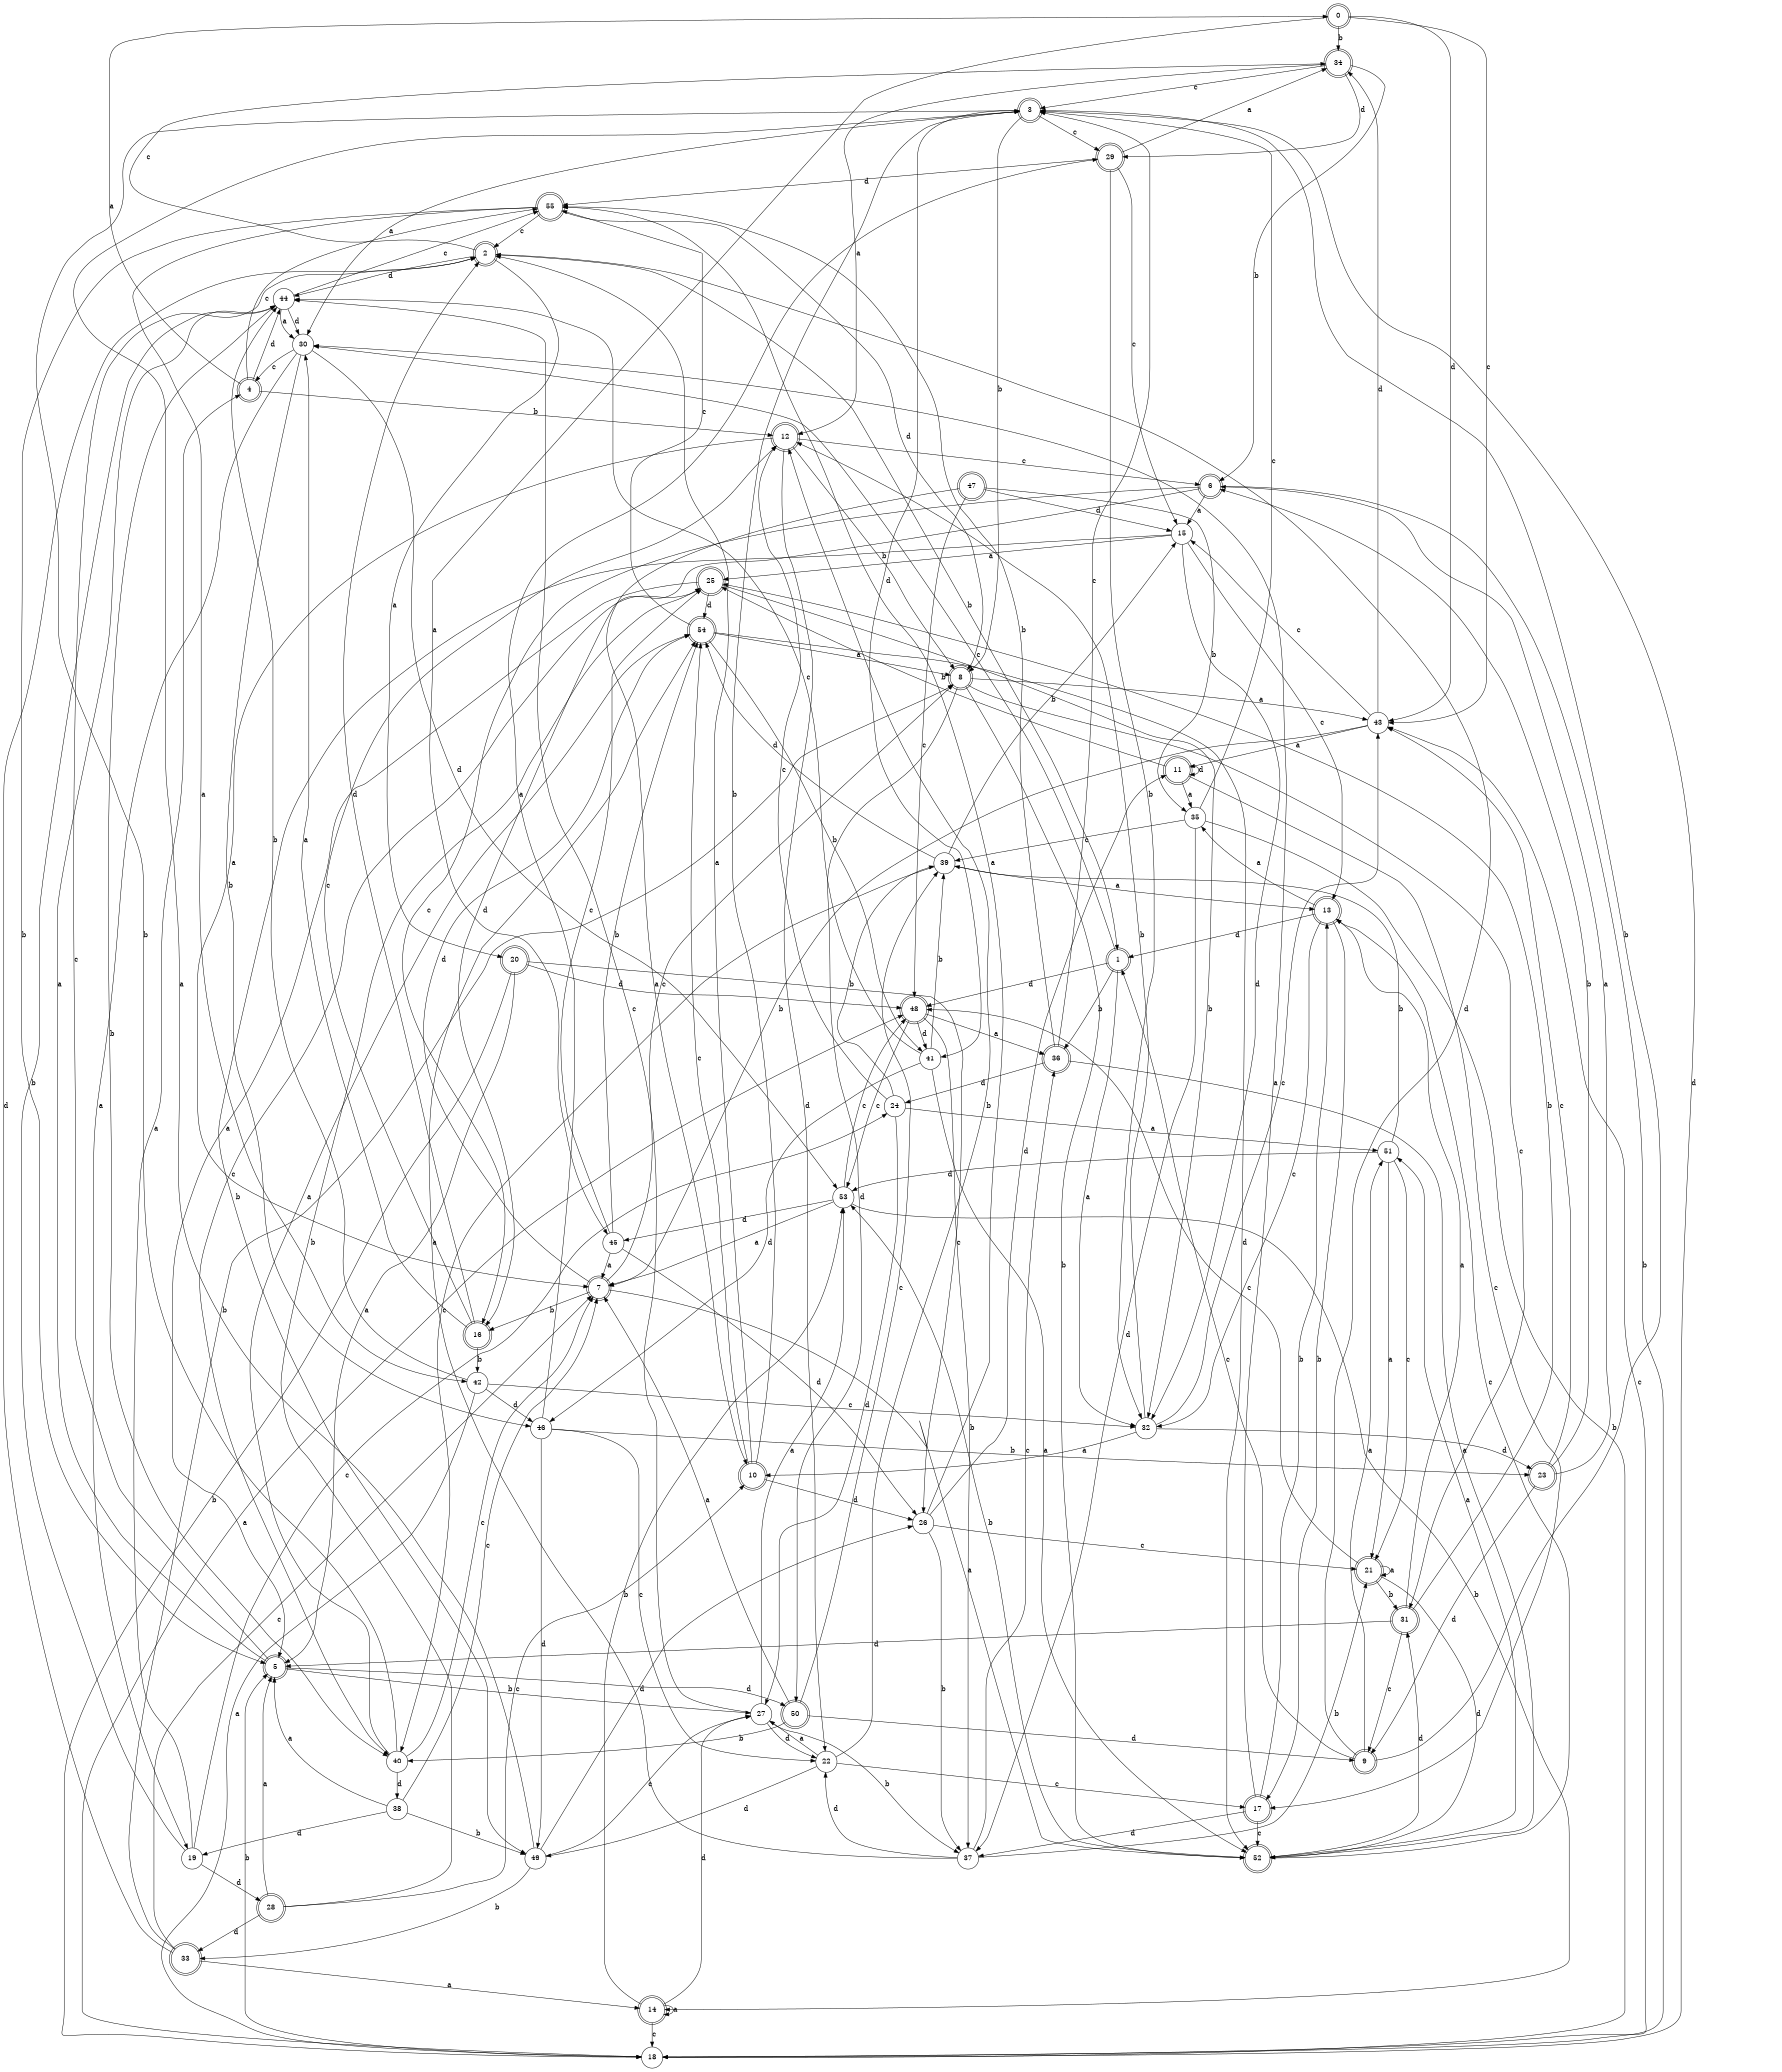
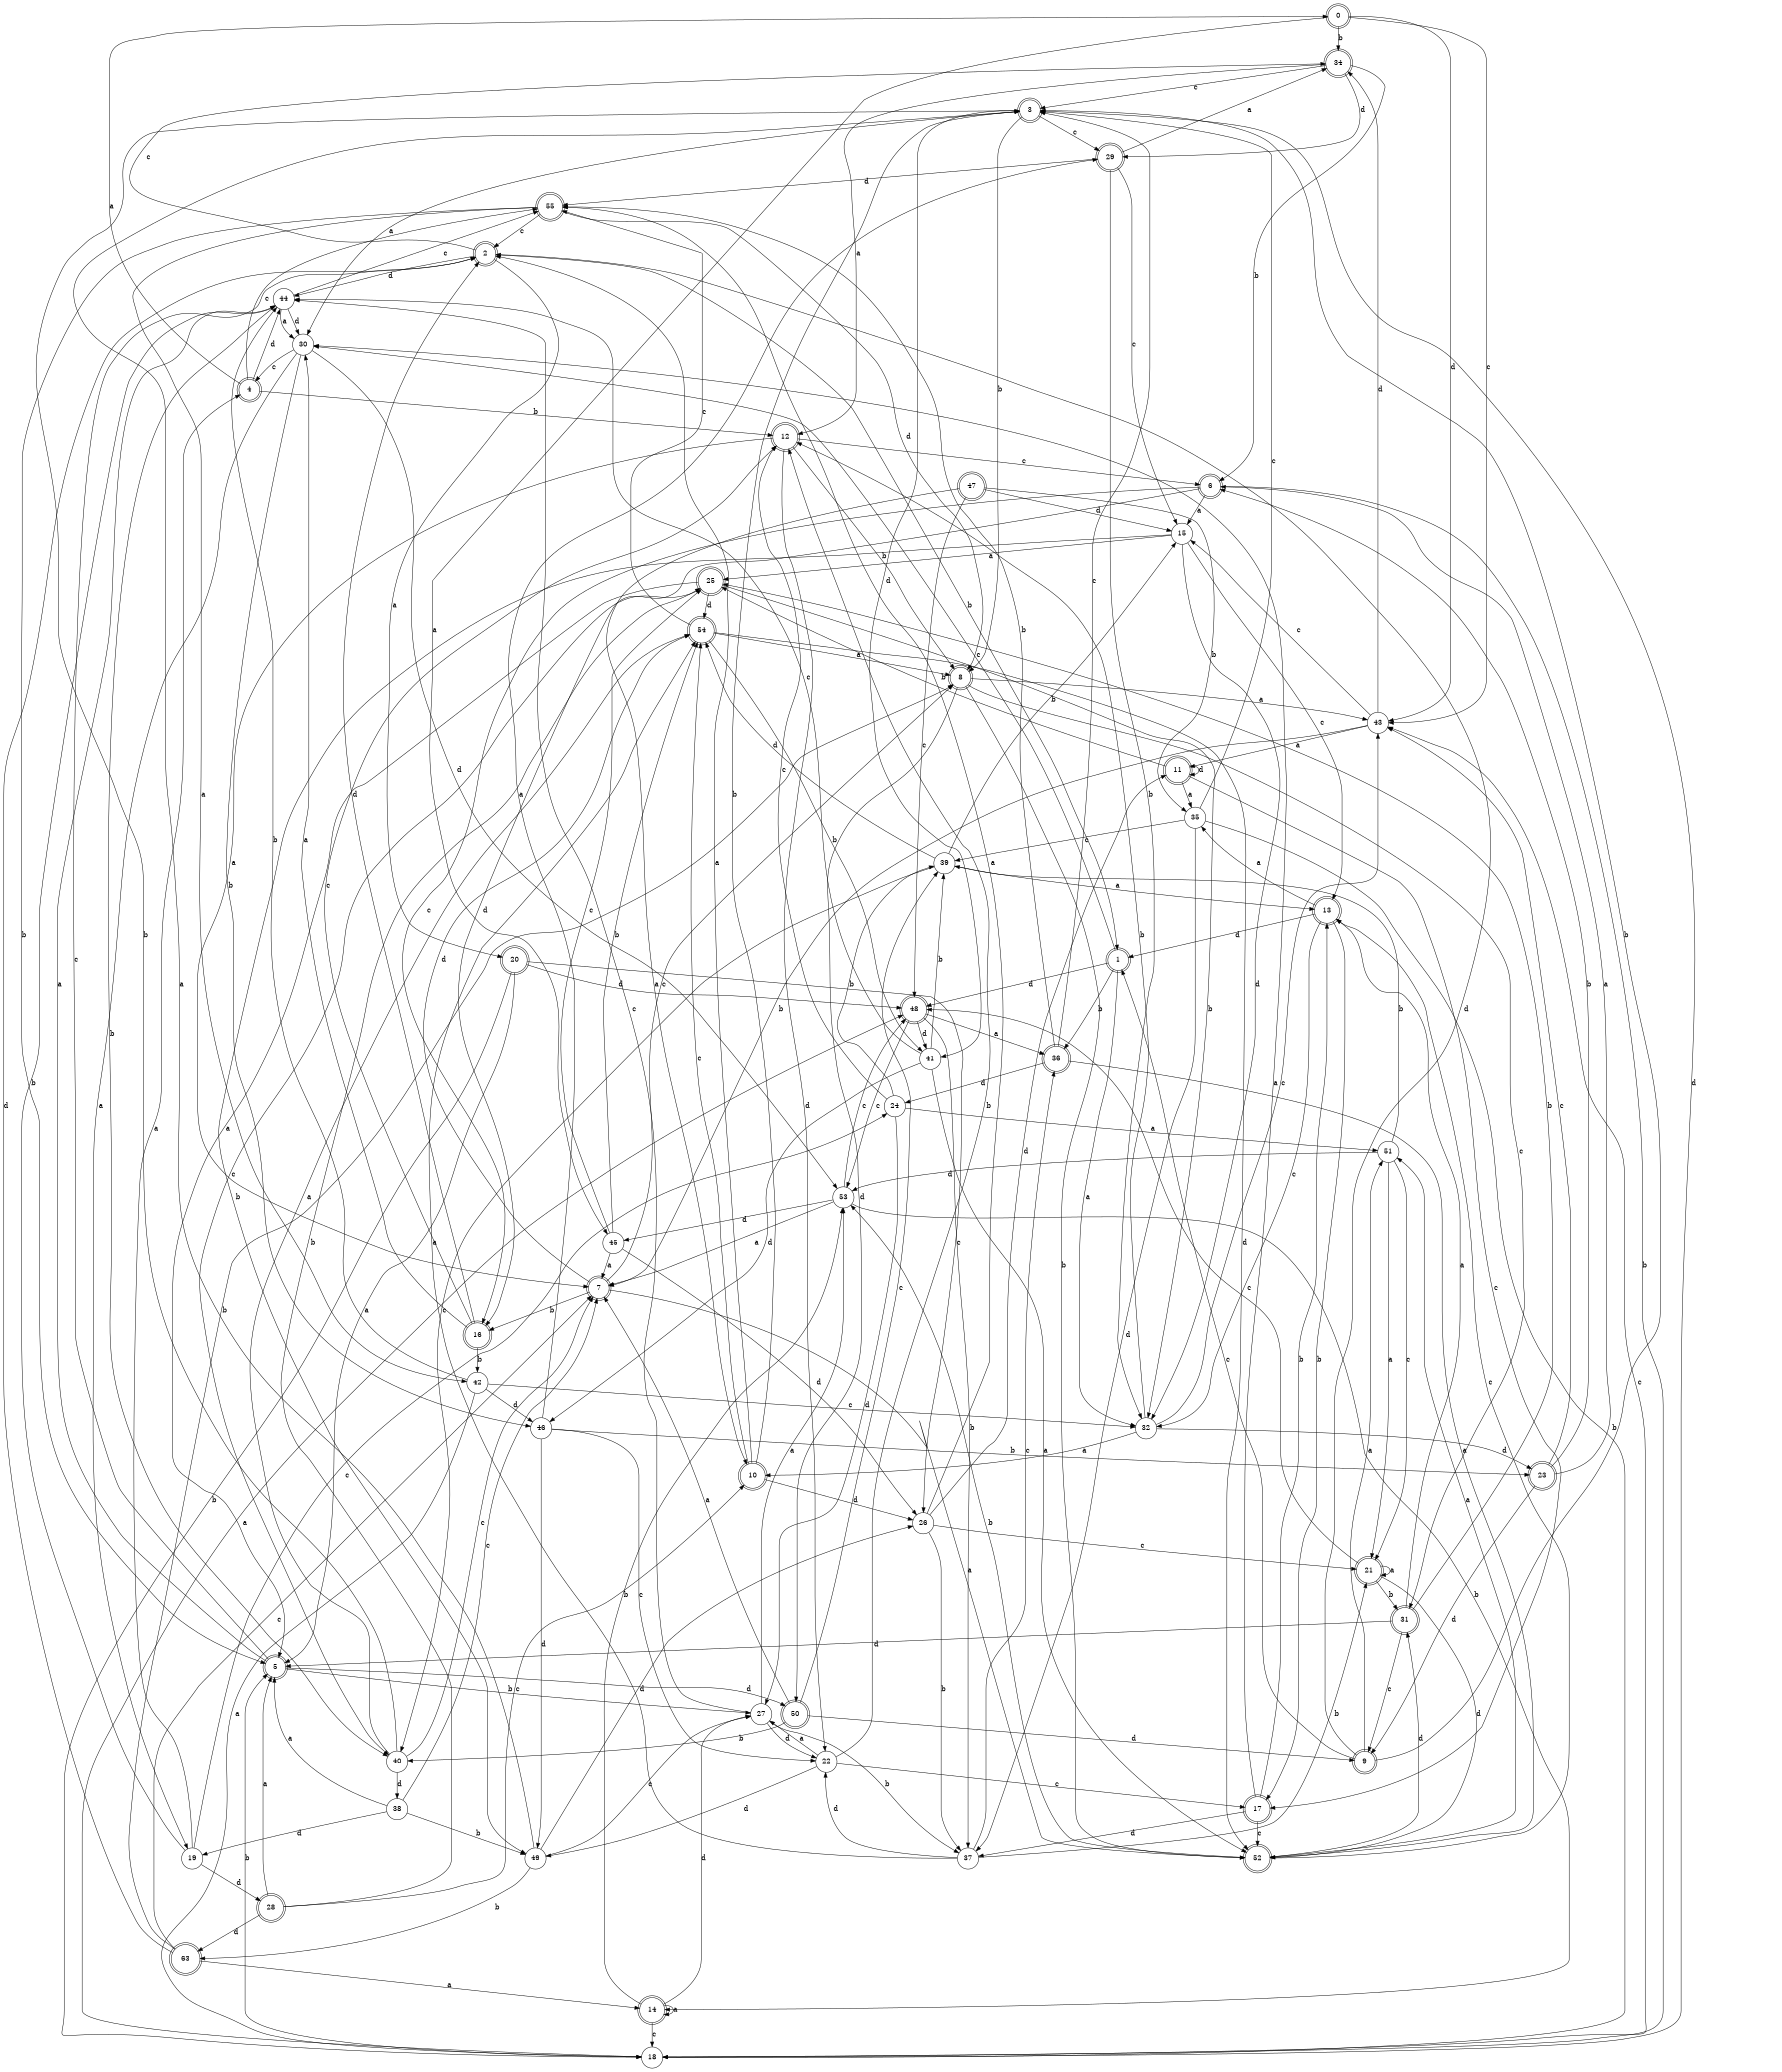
(186, 1959) -> (186, 1959)
